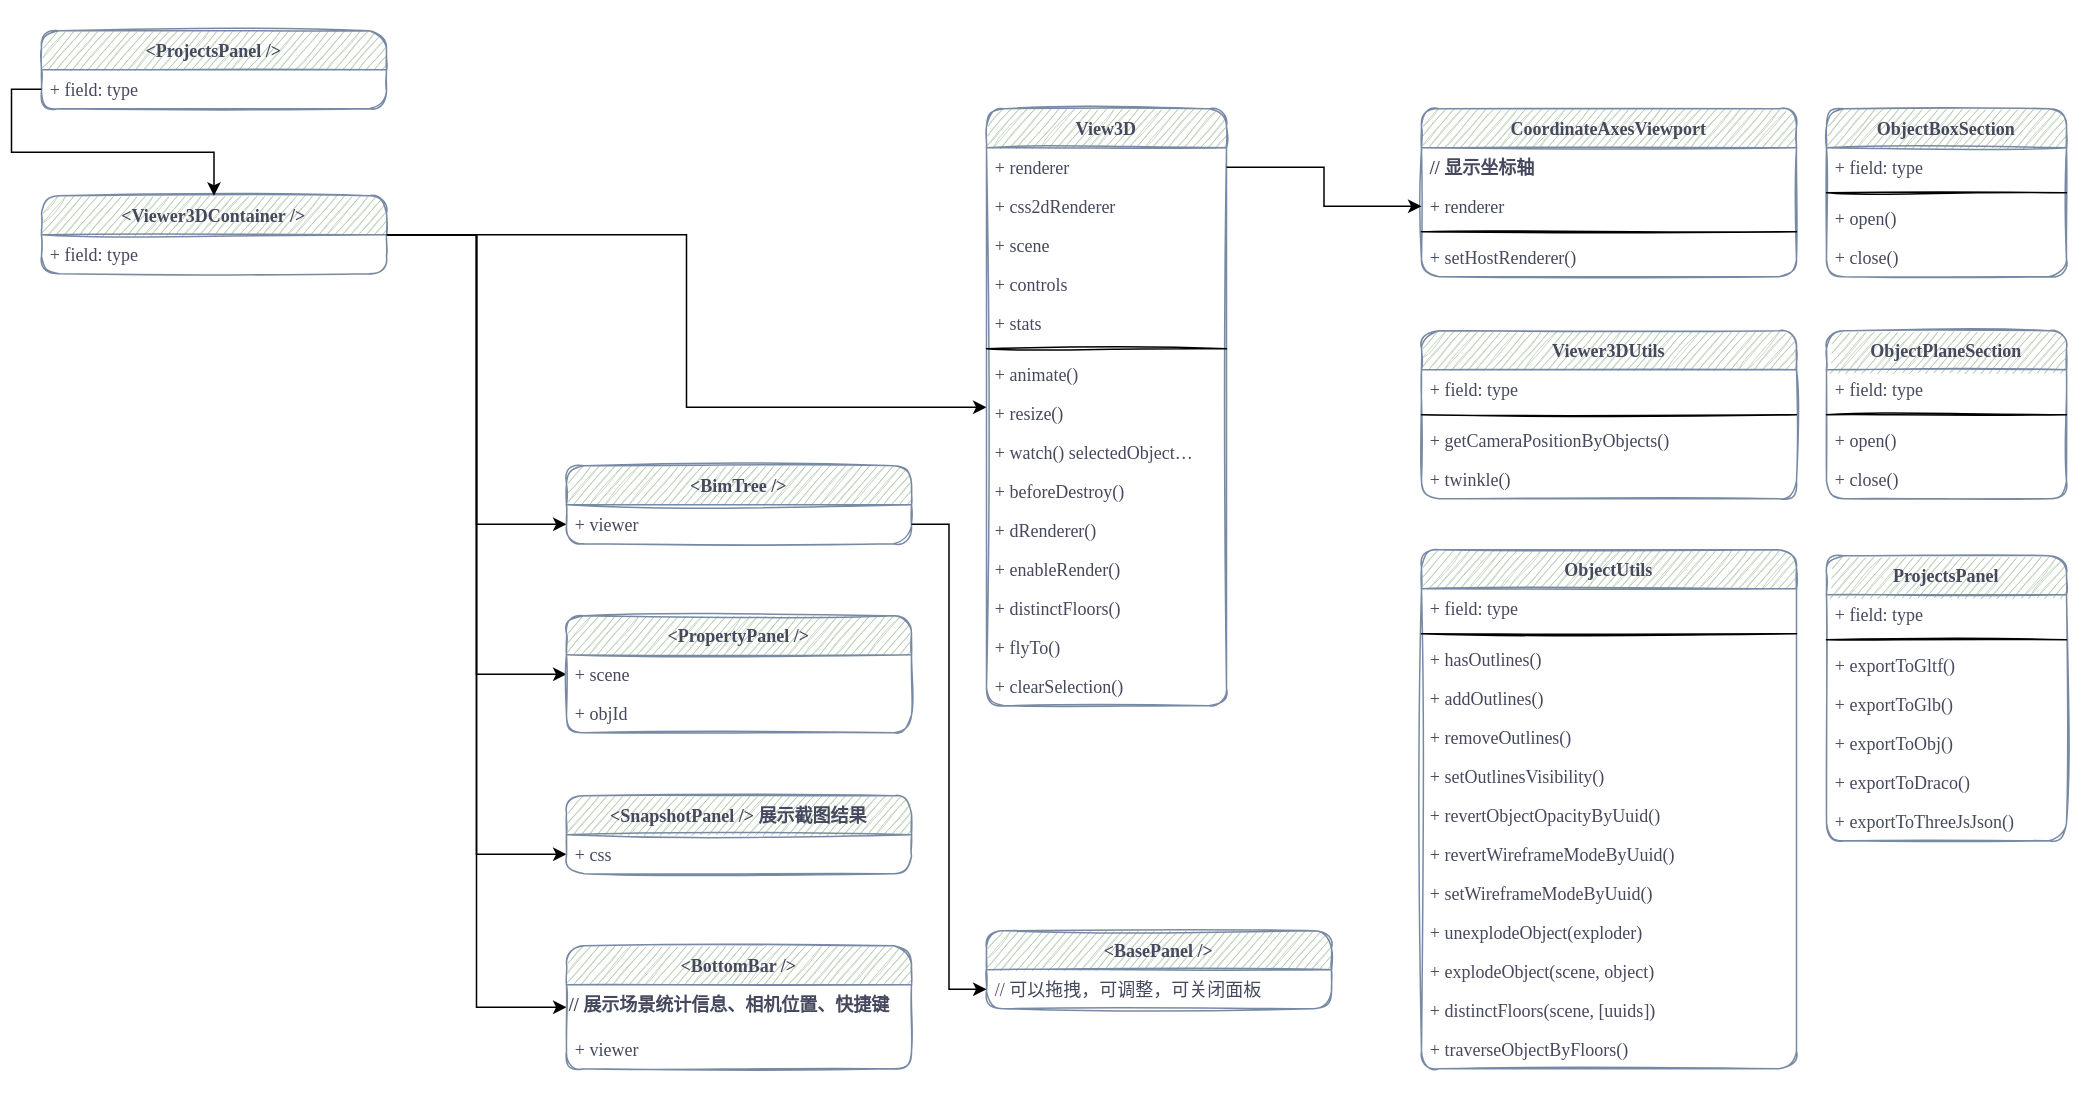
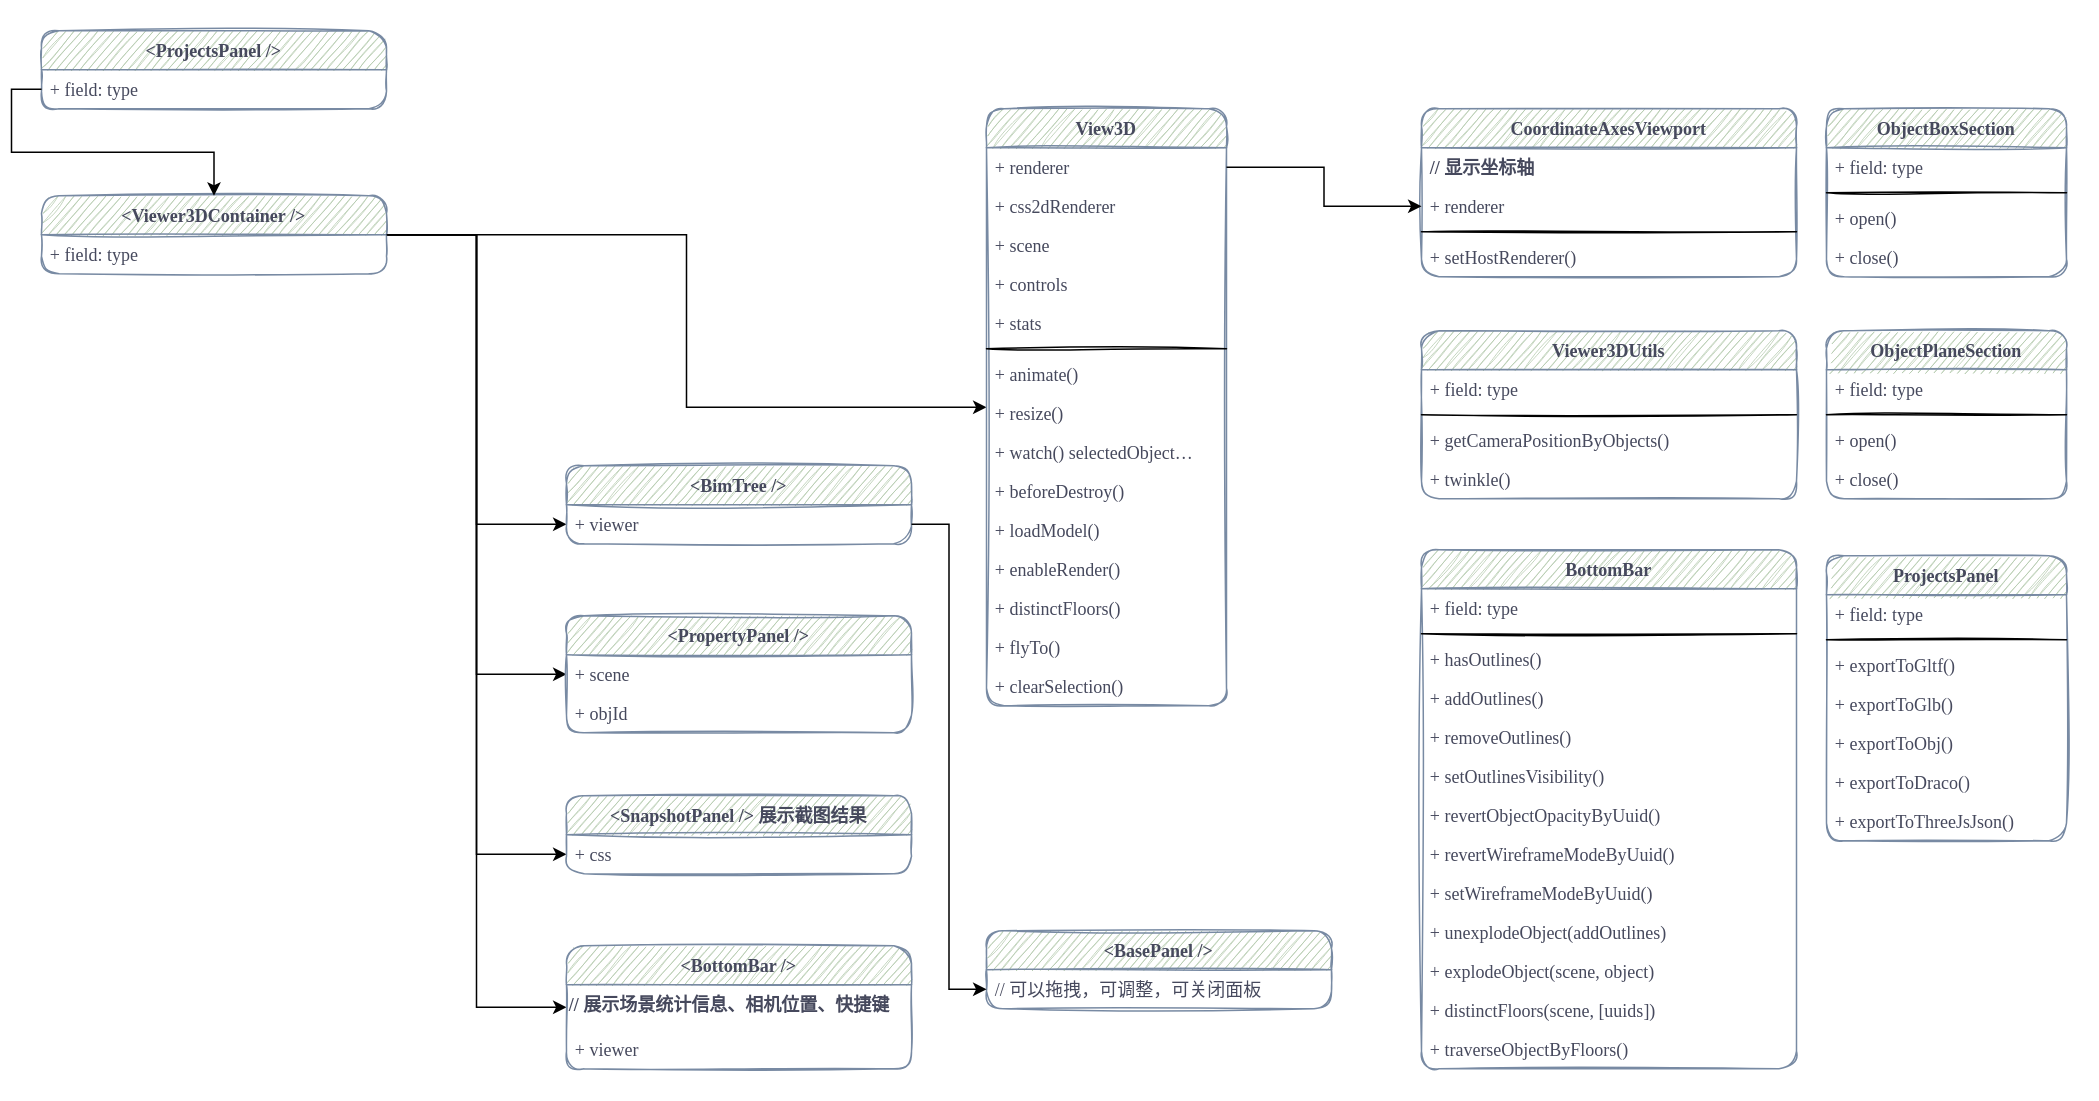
(1058, 531) -> (1053, 531)
(1608, 570) -> (1608, 570)
(1559, 933) -> (1571, 933)
